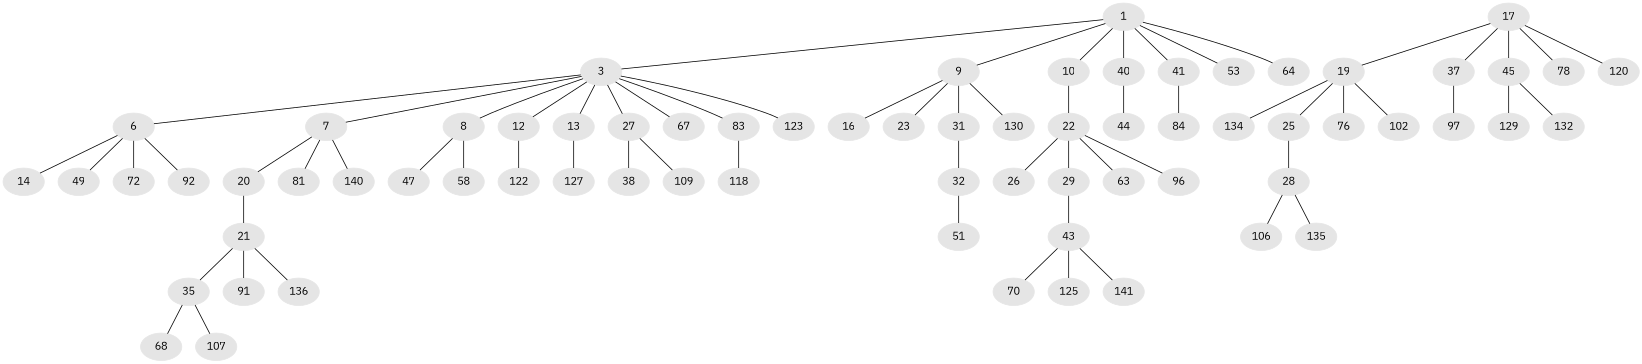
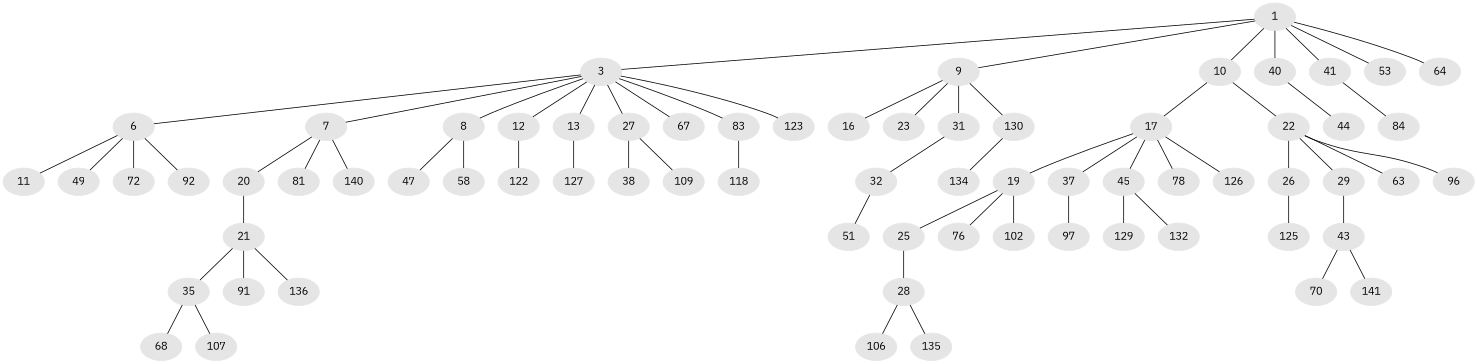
(1619, 72) -> (1234, 182)
none -> (1186, 99)
(1289, 99) -> (986, 154)
(24, 182) -> (24, 182)
(1069, 264) -> (1289, 209)
